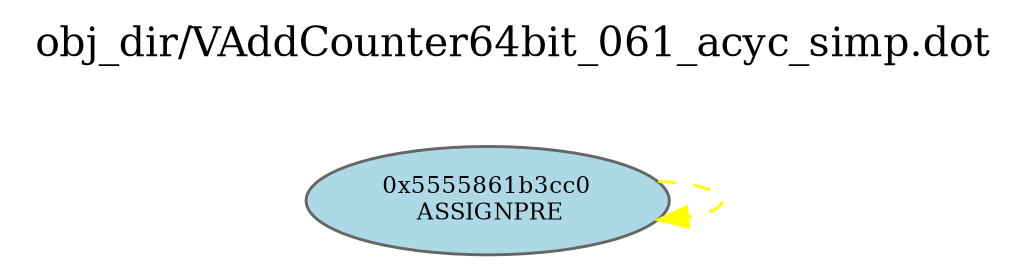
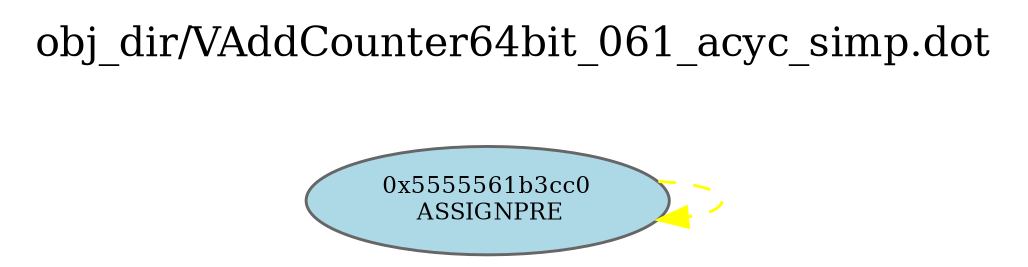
(488, 201) -> (488, 201)
